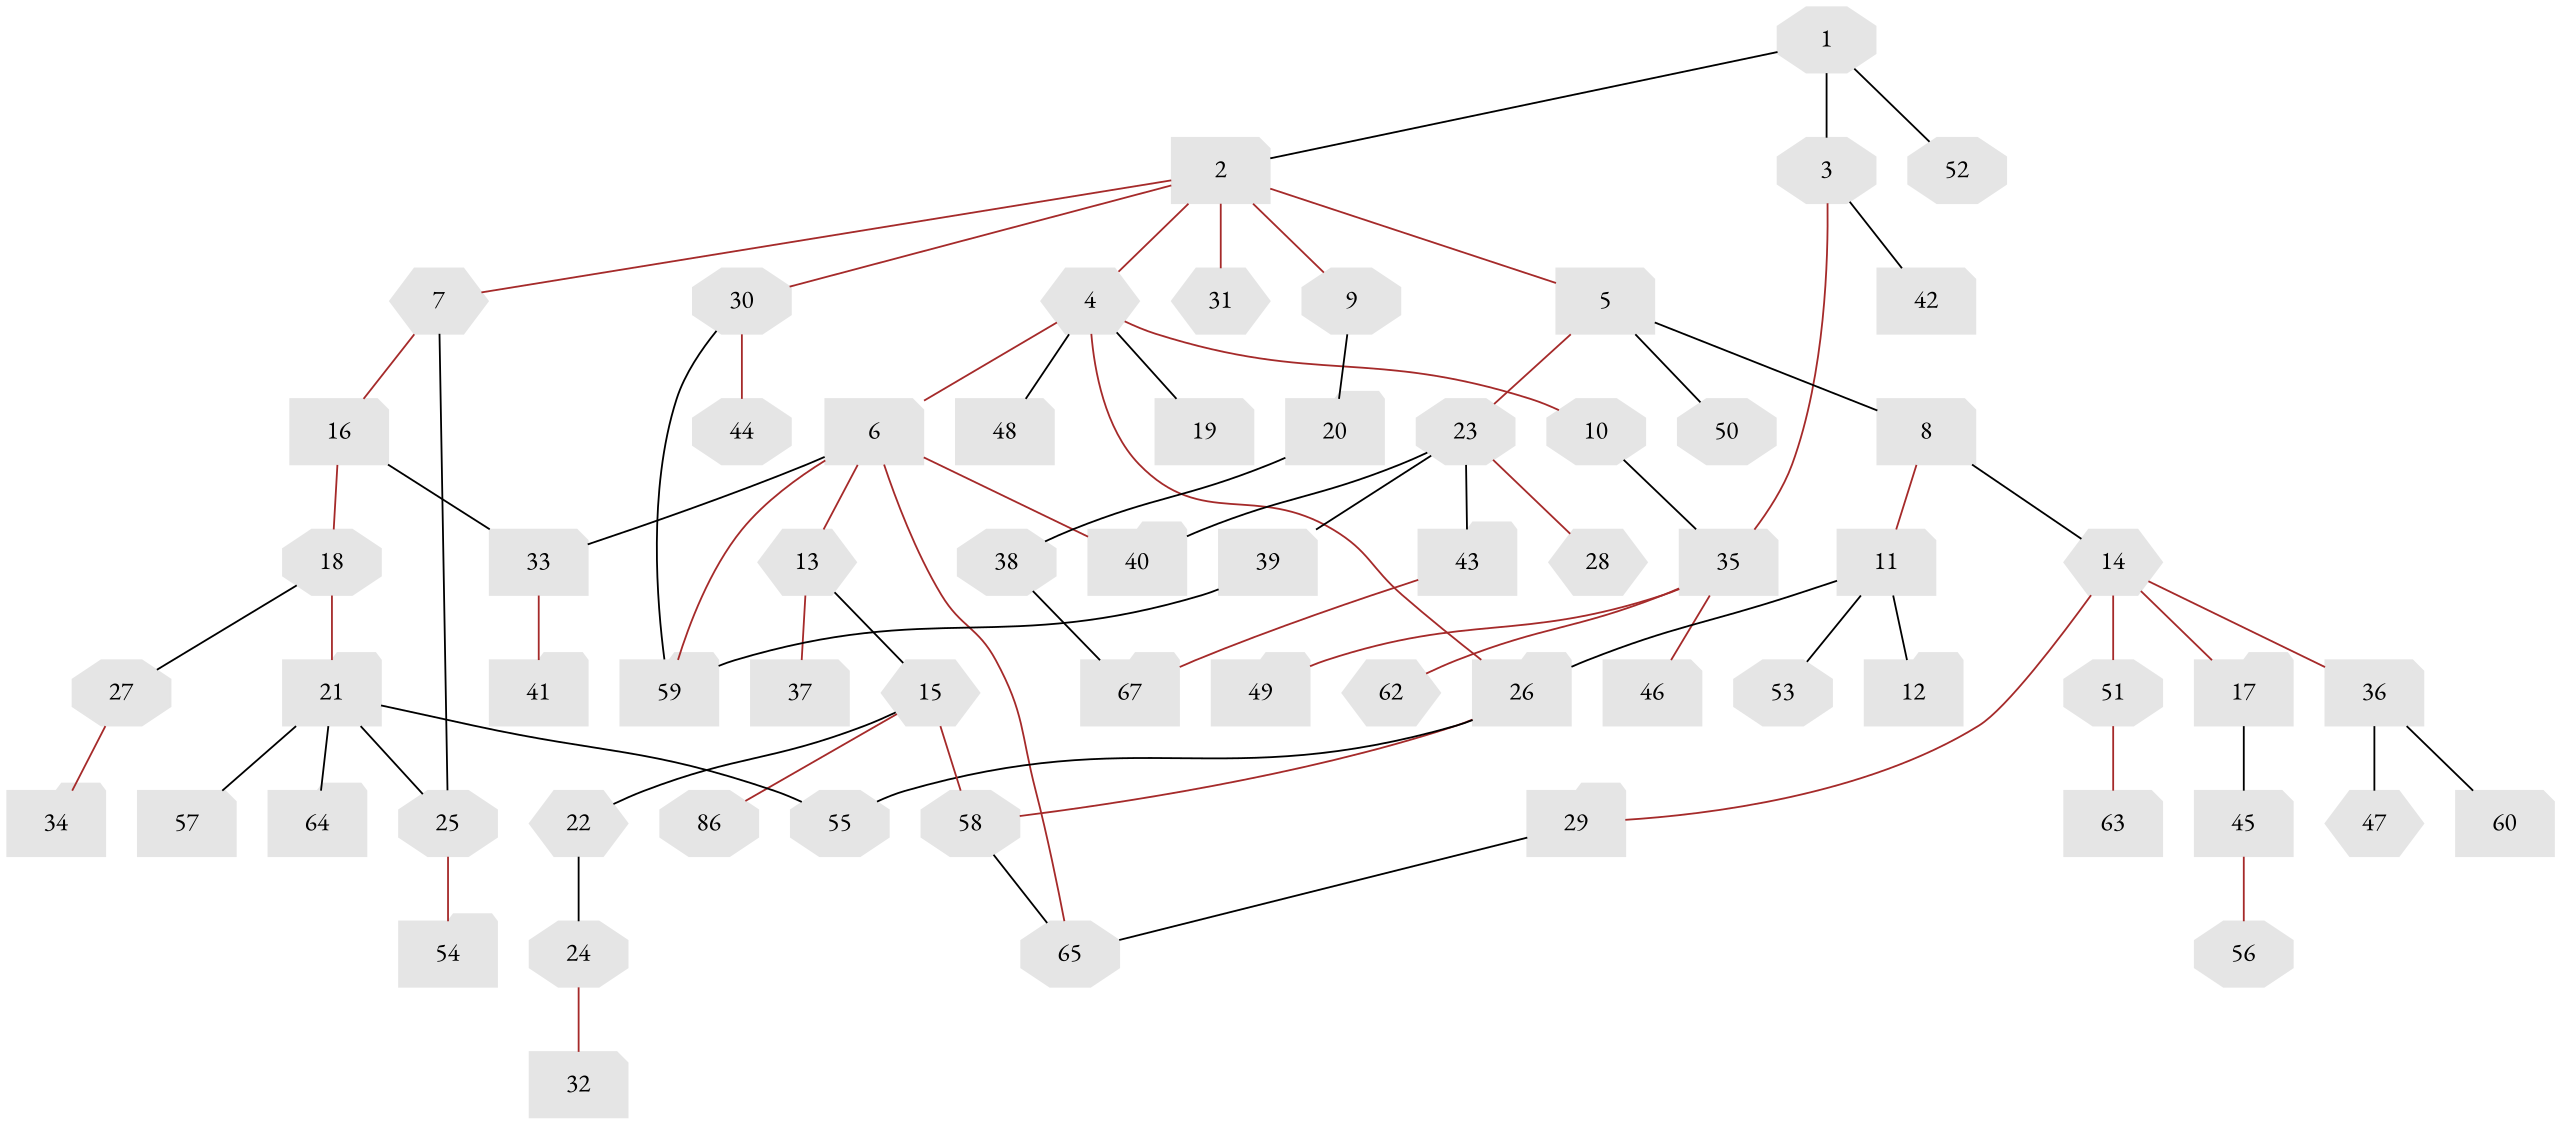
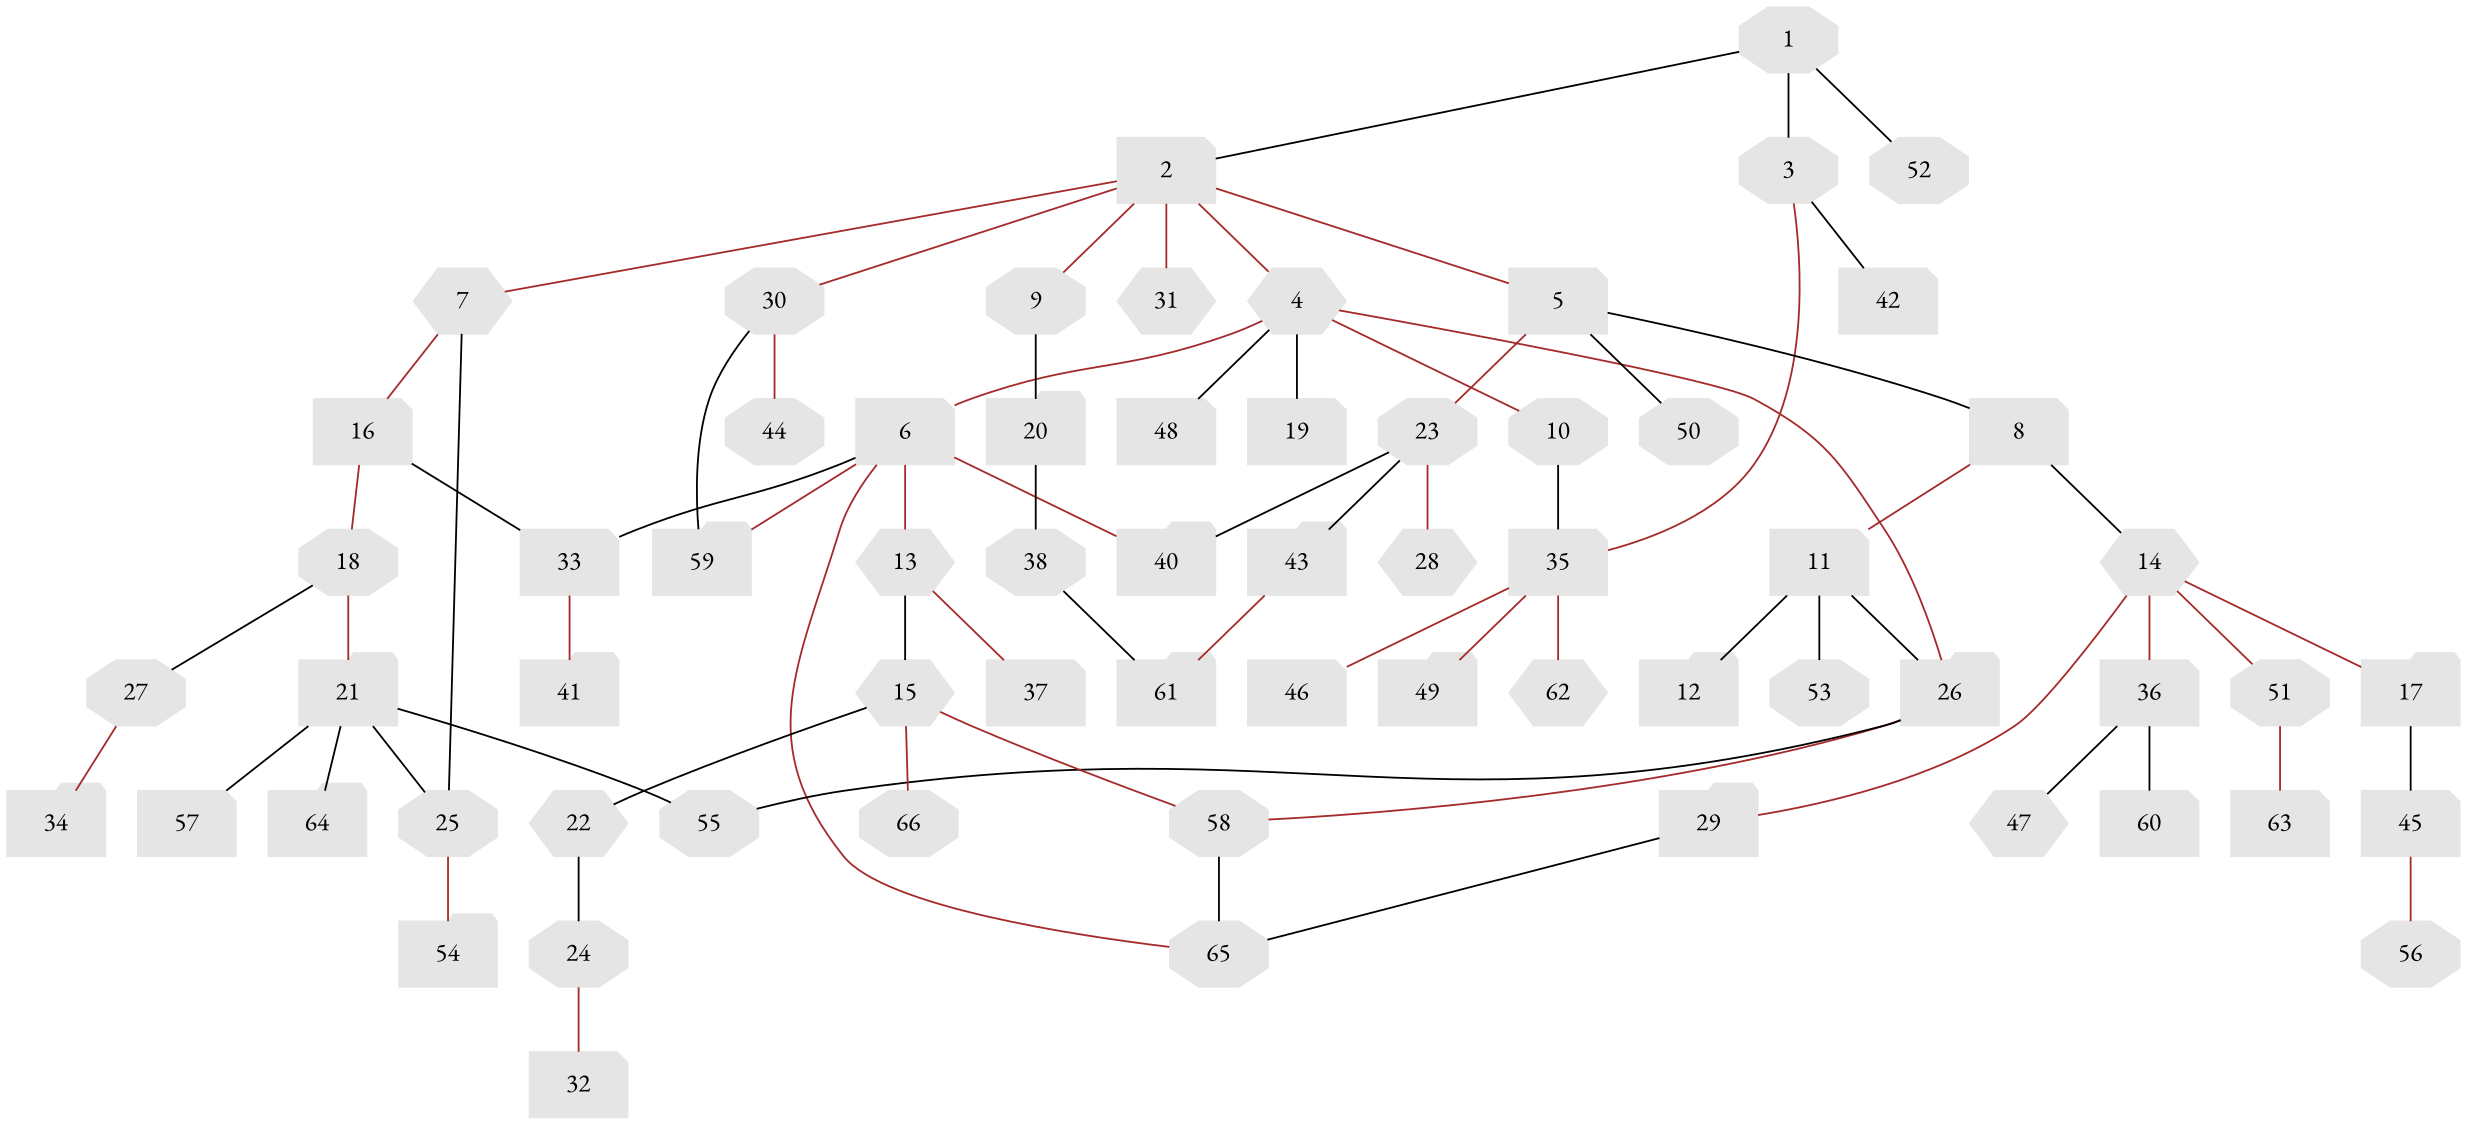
(1268, 562) -> none
(1130, 693) -> (1166, 693)
(709, 824) -> (909, 824)
